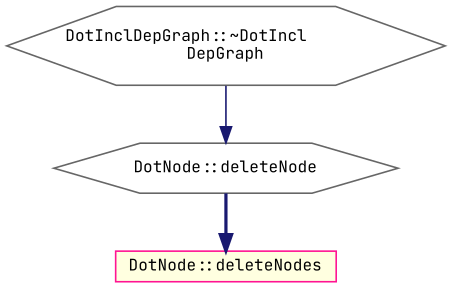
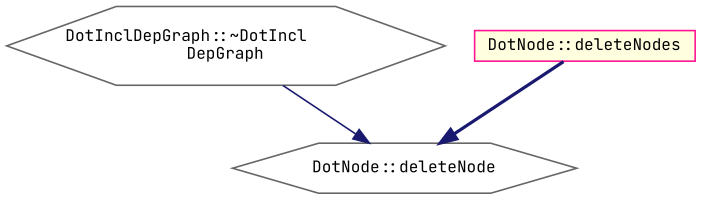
(226, 214) -> (509, 98)
